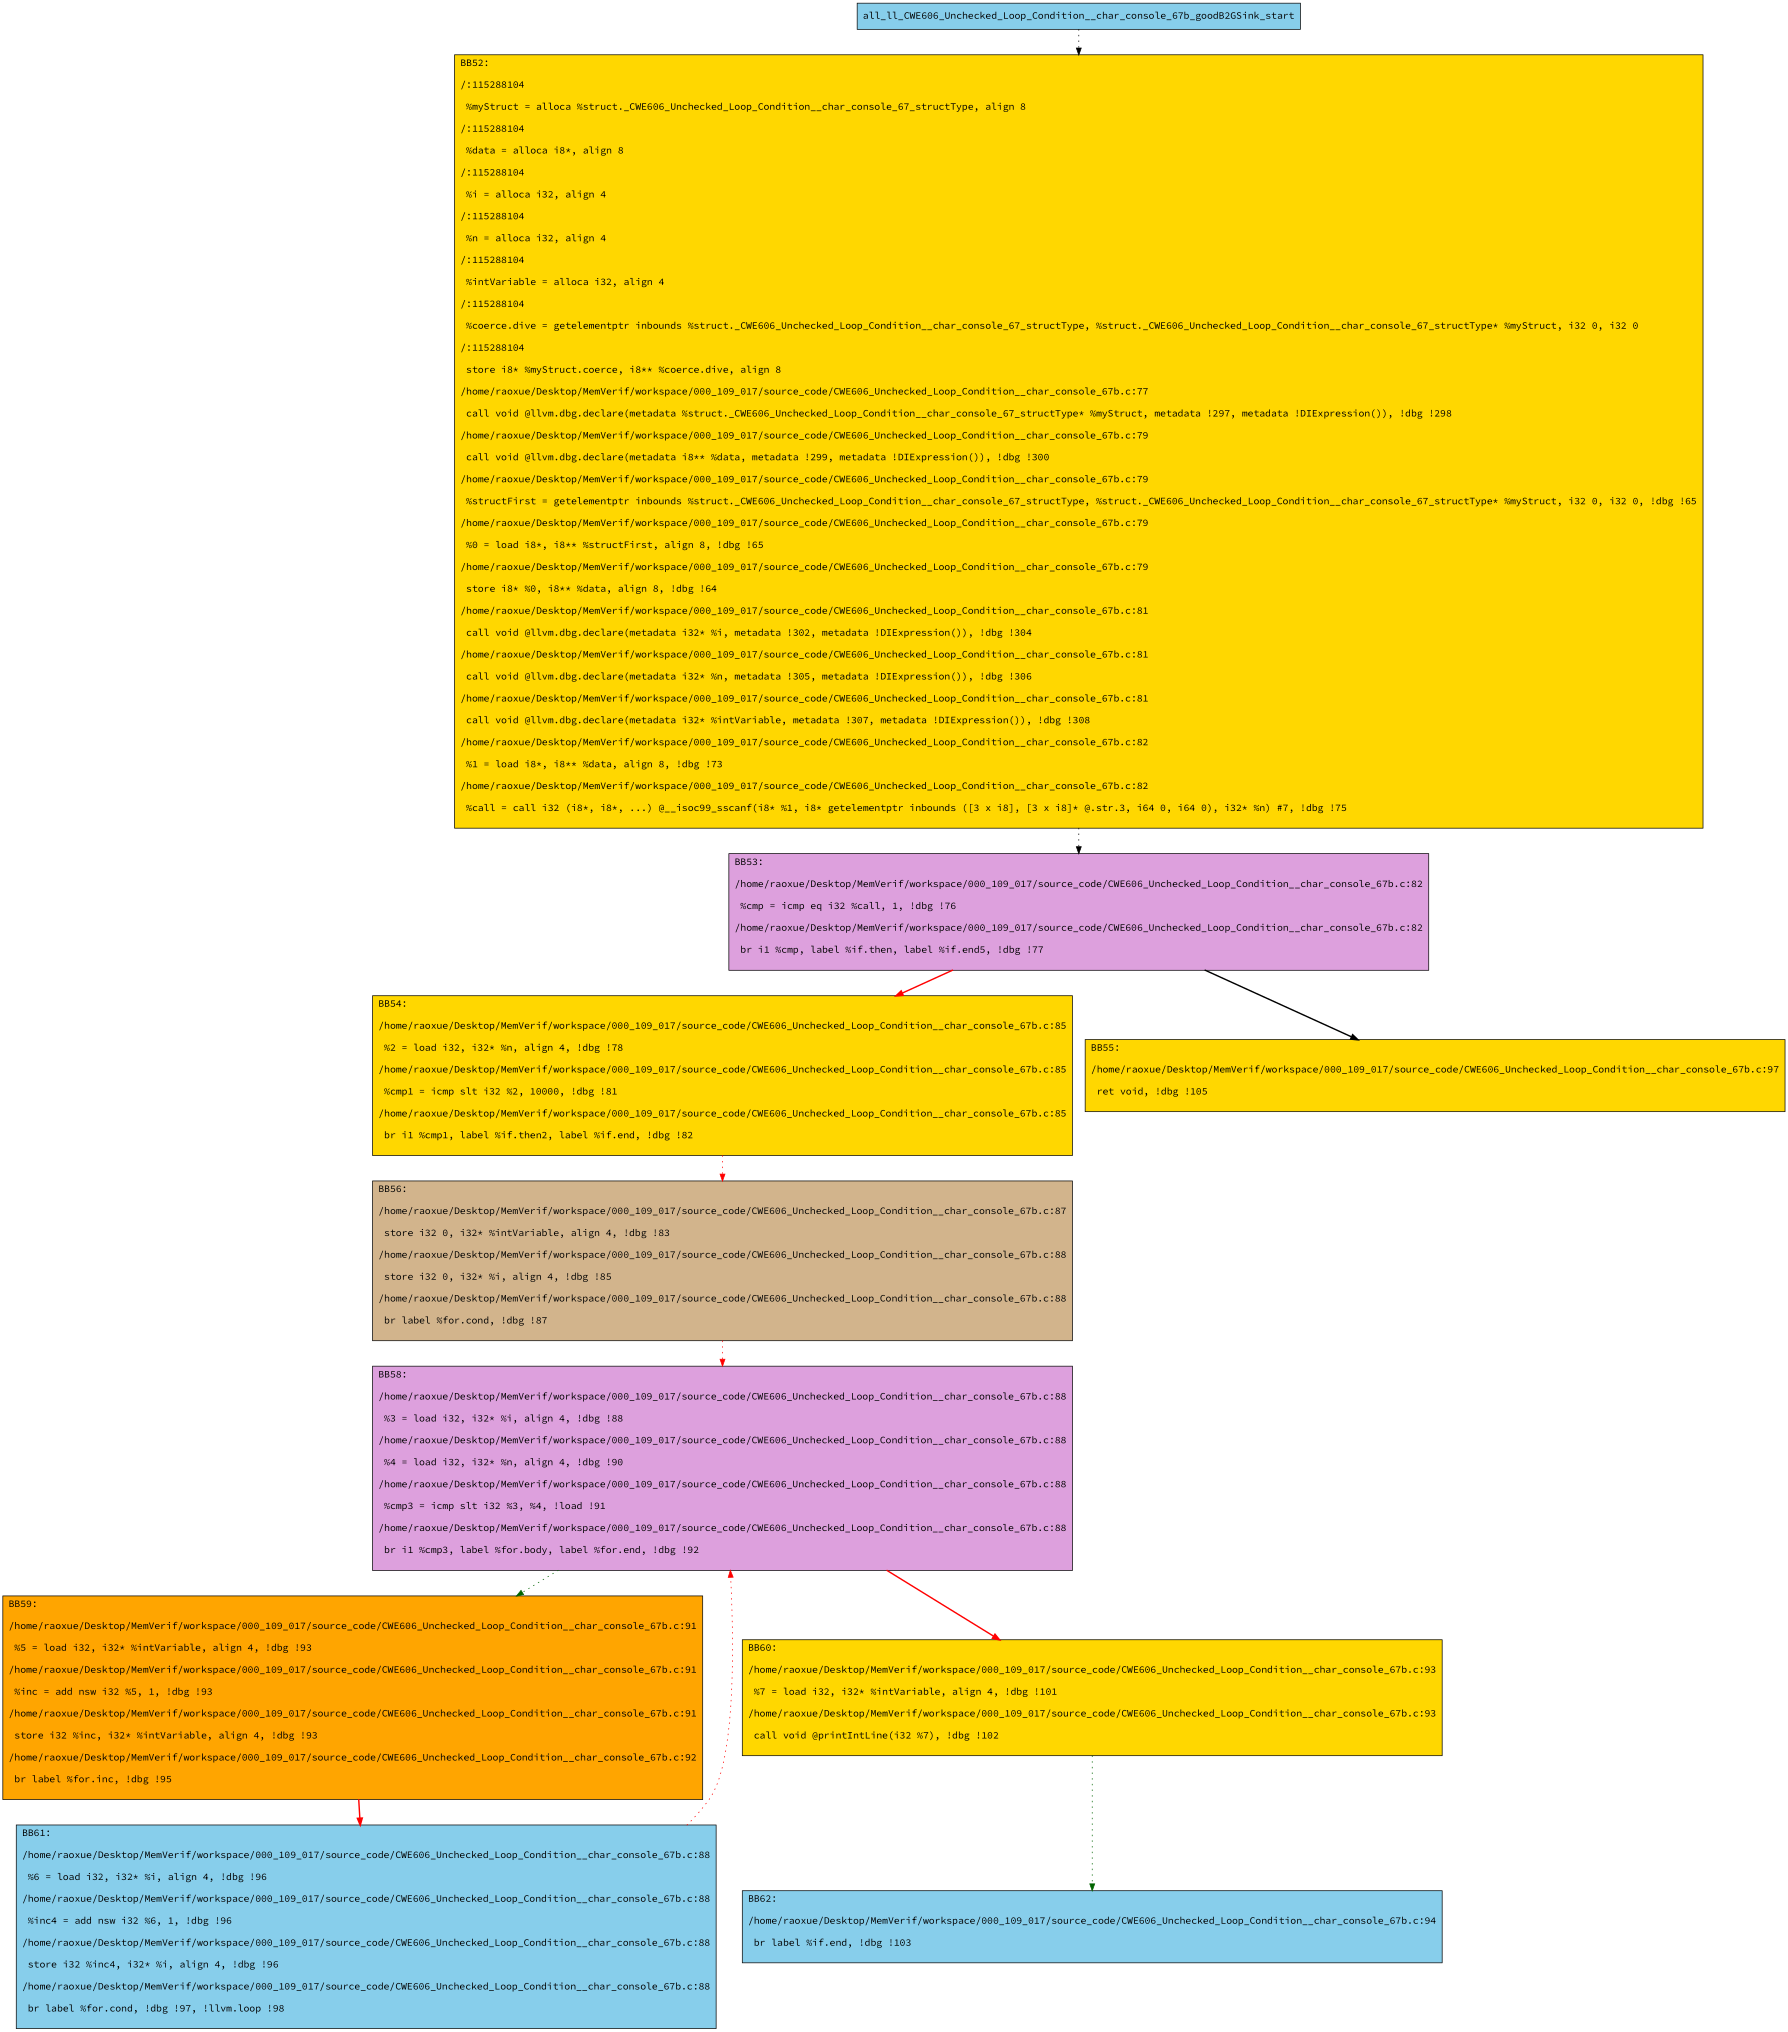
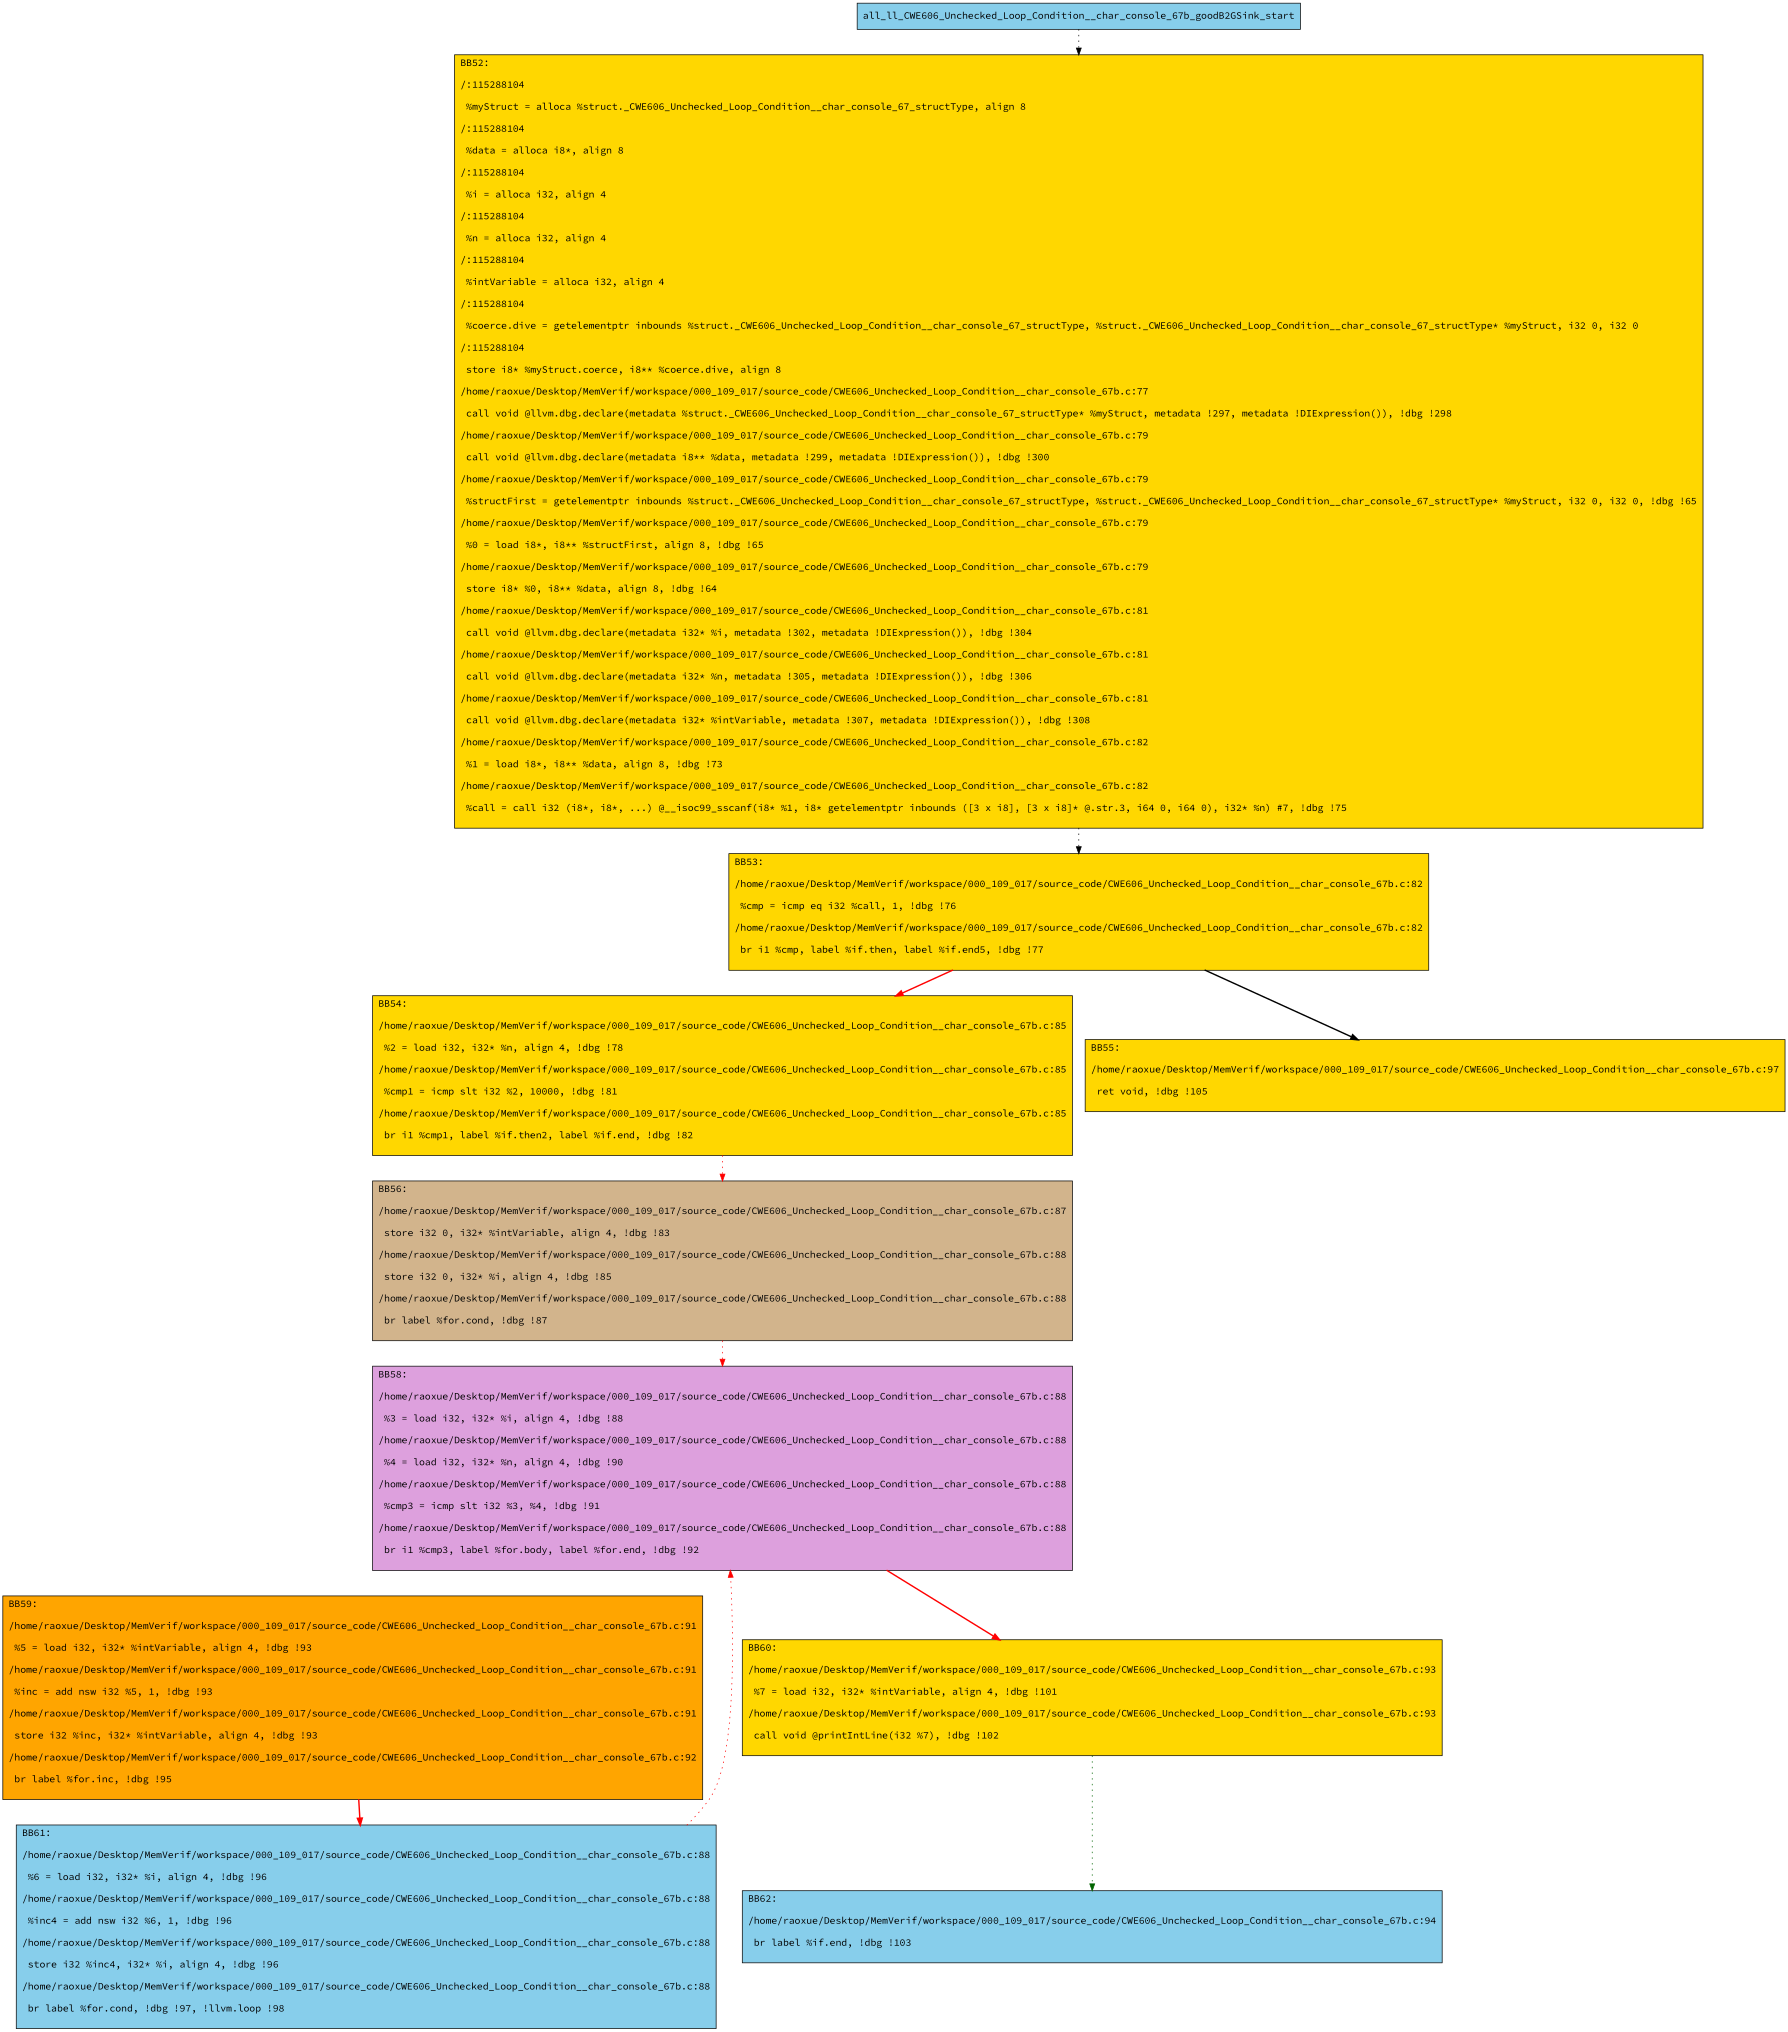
(1079, 912) -> (1079, 912)
(492, 1506) -> (489, 1506)
(540, 1581) -> none
